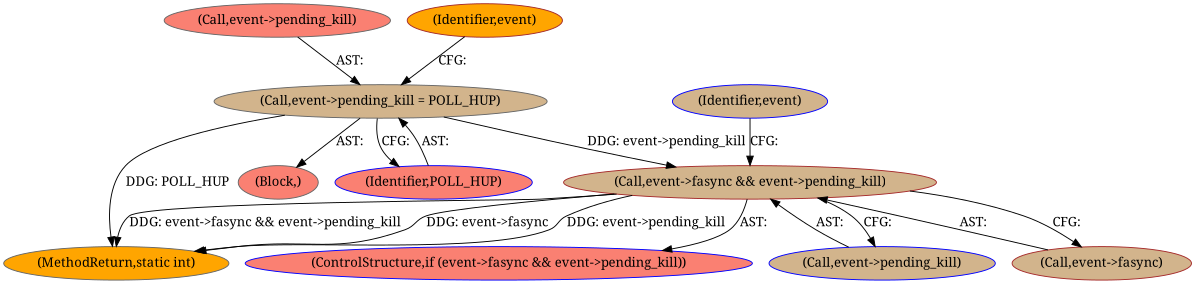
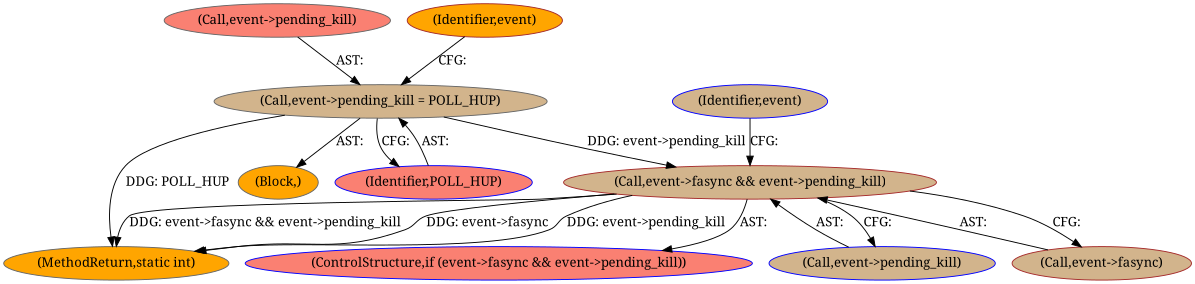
(278, 182) -> (278, 182)
